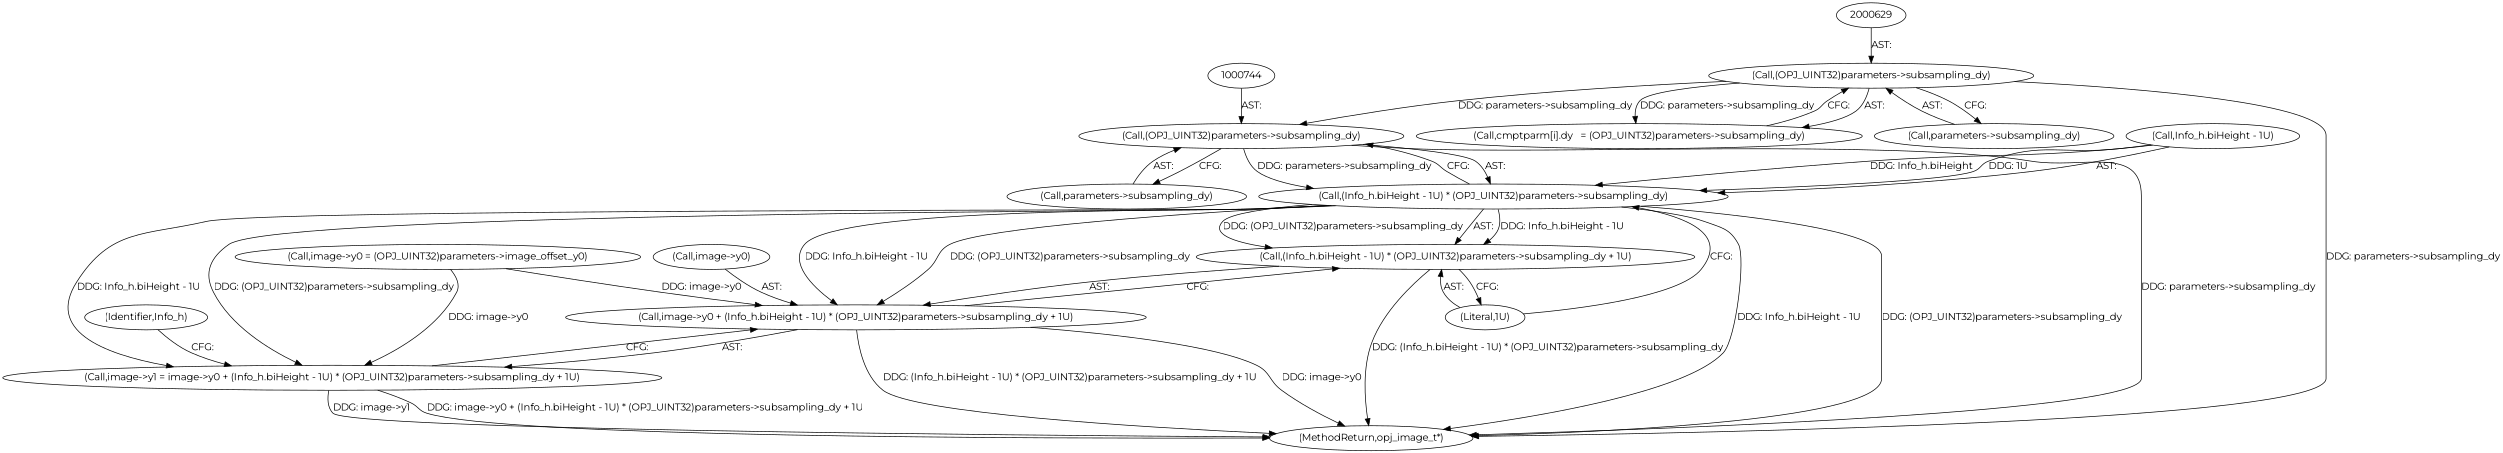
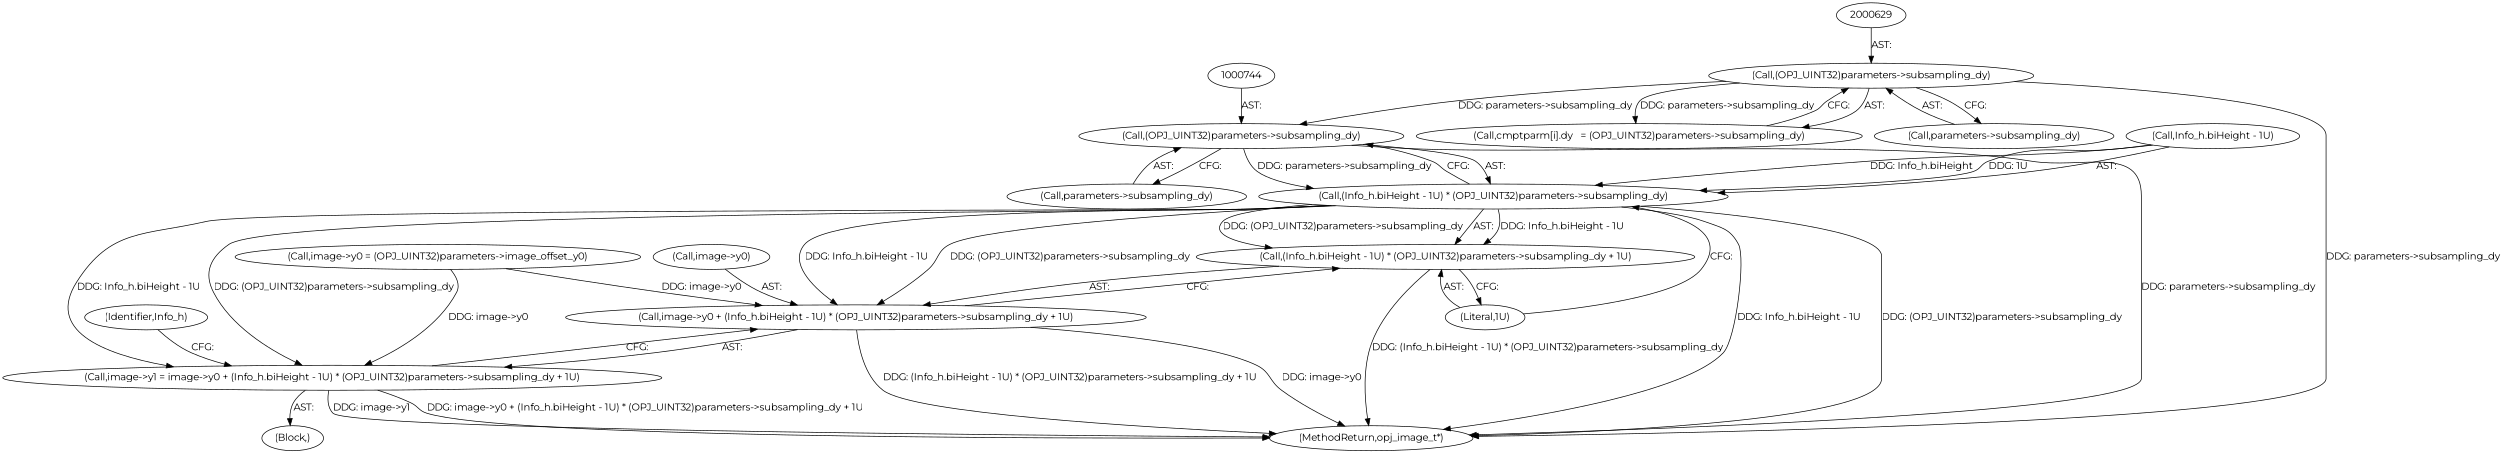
none -> (293, 438)
